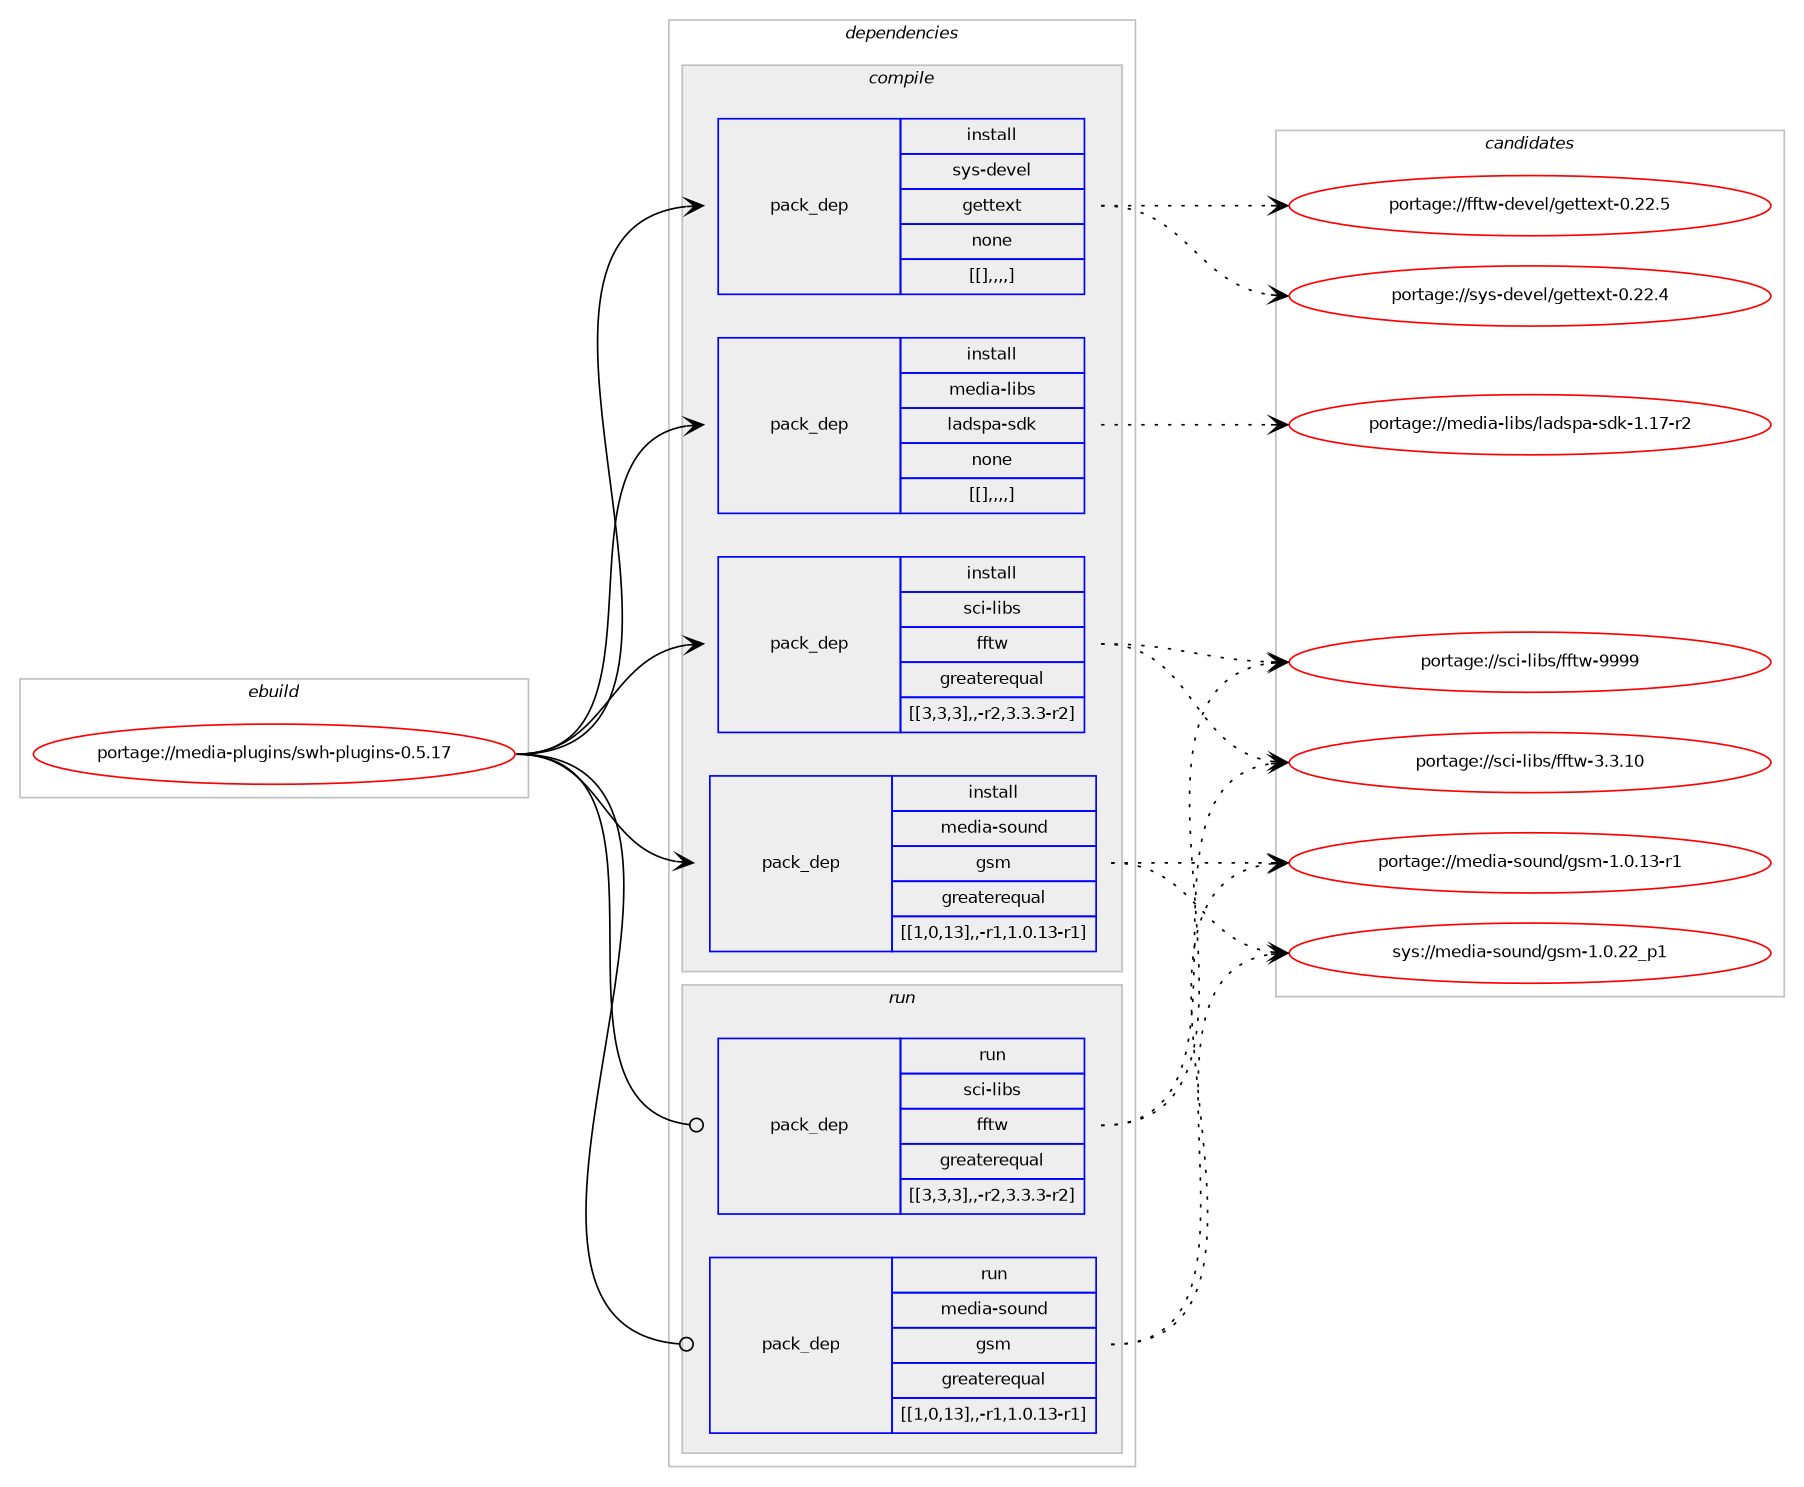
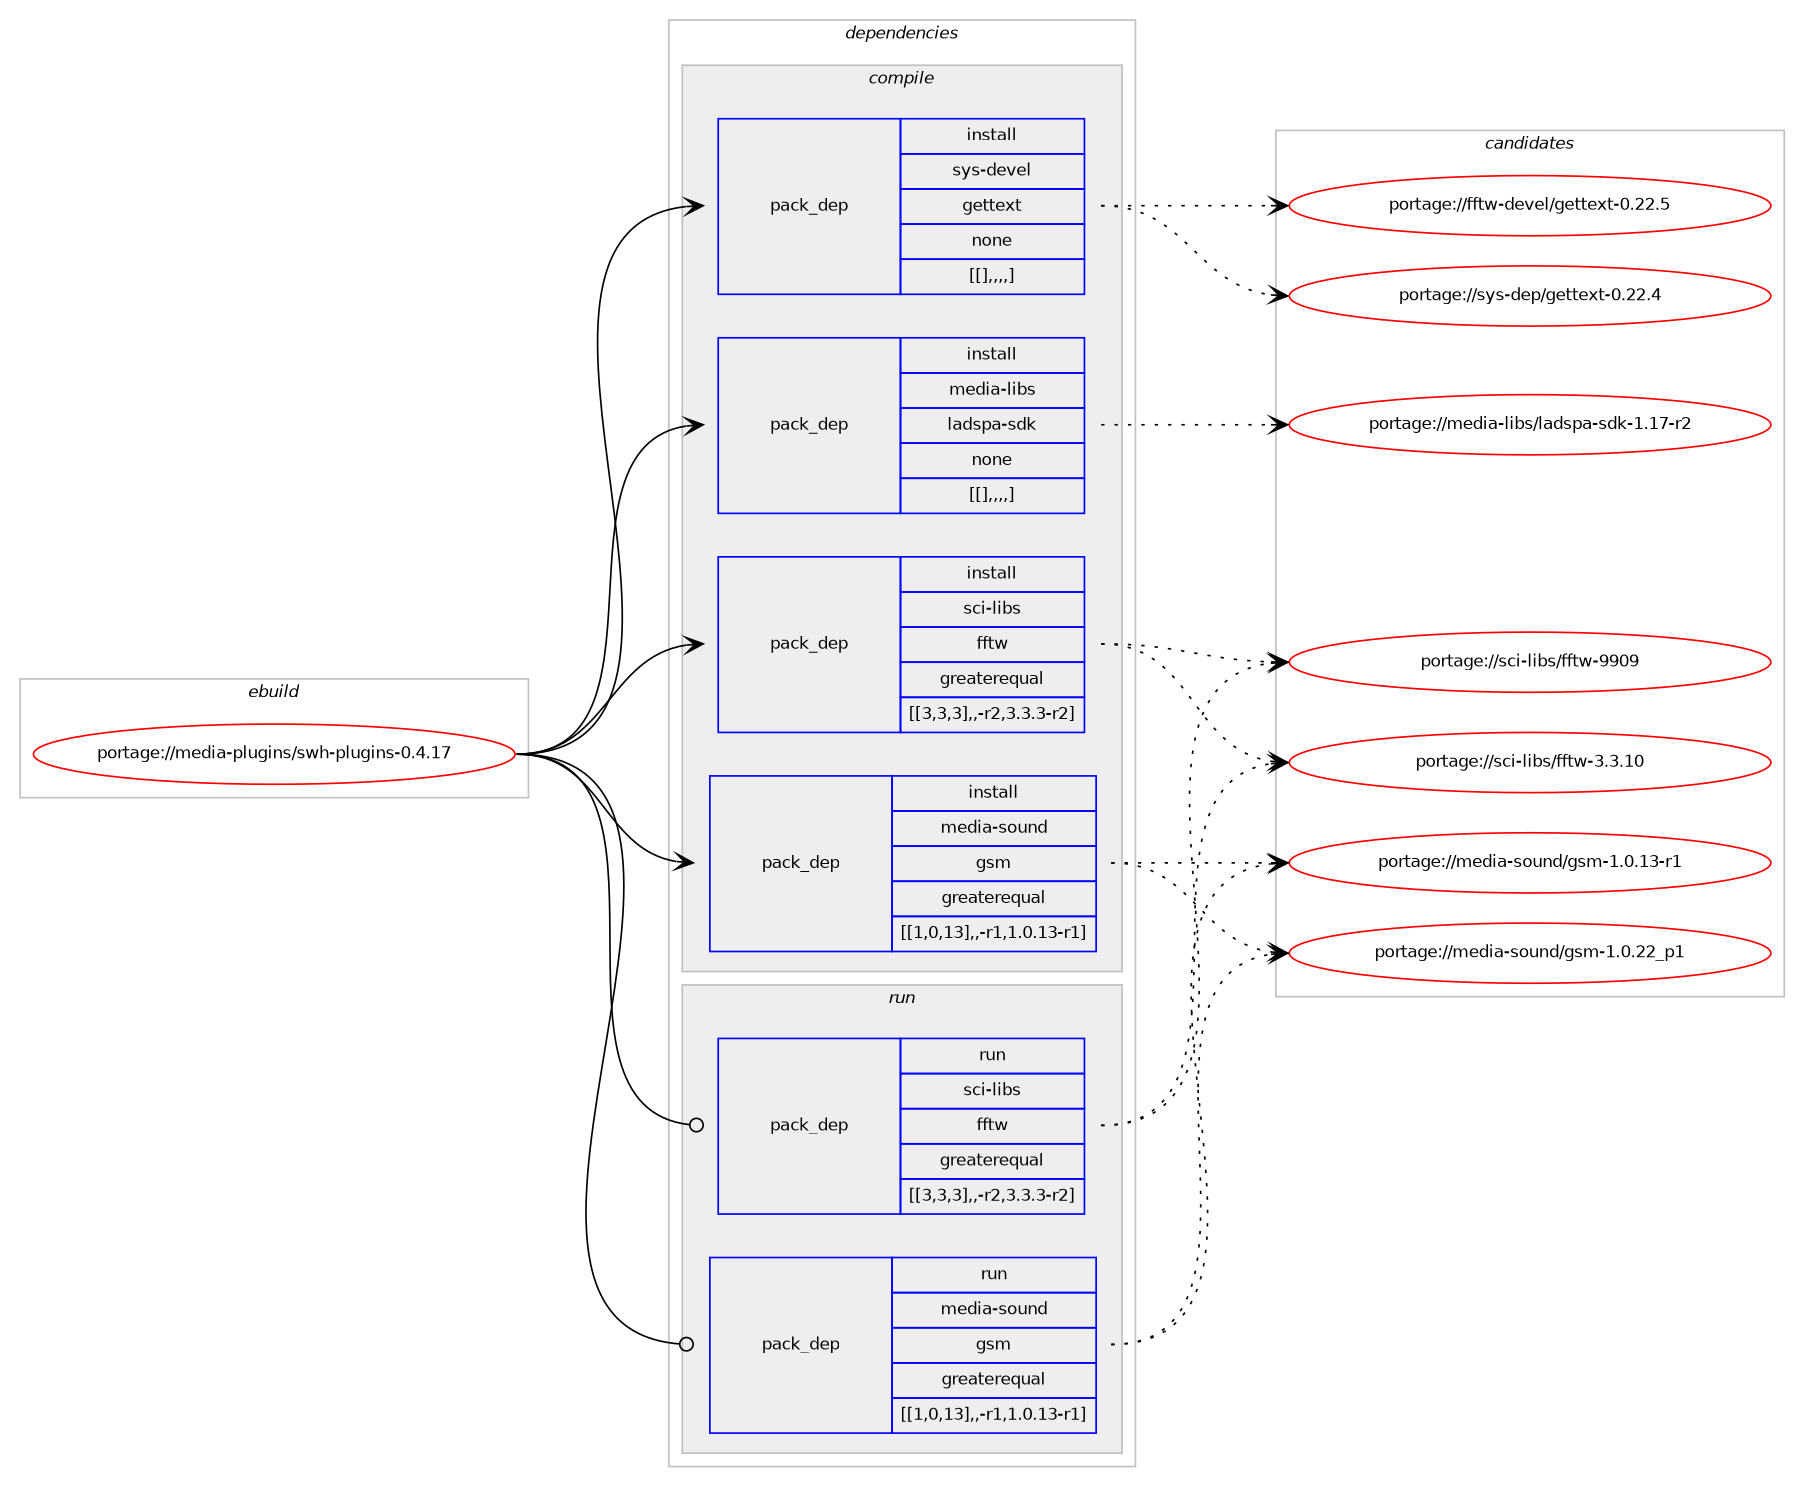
(1530, 296) -> (1530, 296)
(1530, 662) -> (1530, 662)
(274, 754) -> (274, 754)
(1530, 953) -> (1530, 953)
